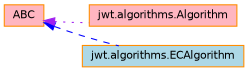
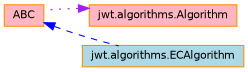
(72, 22) -> (61, 9)
